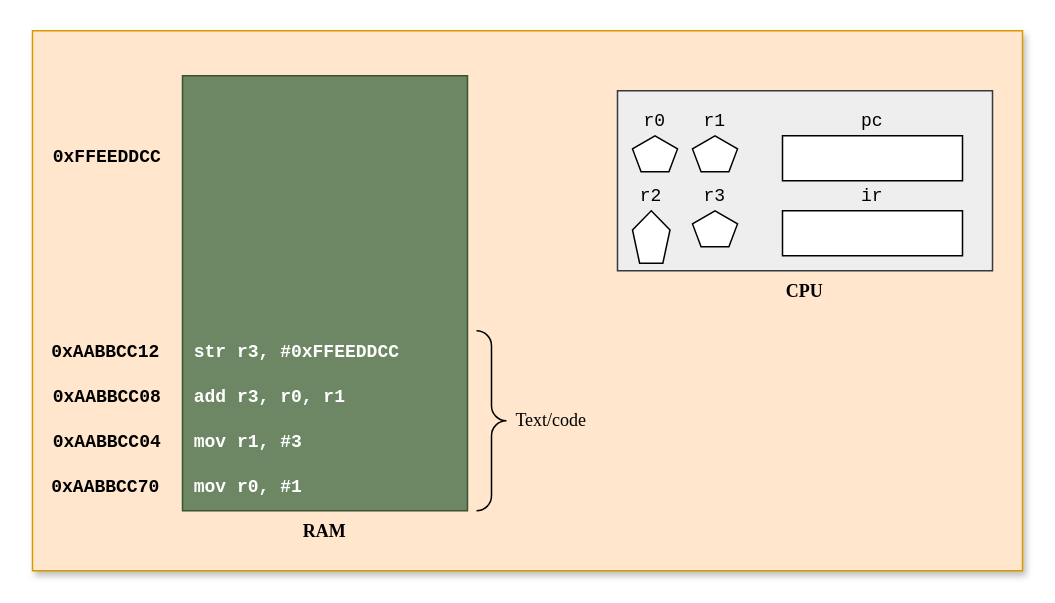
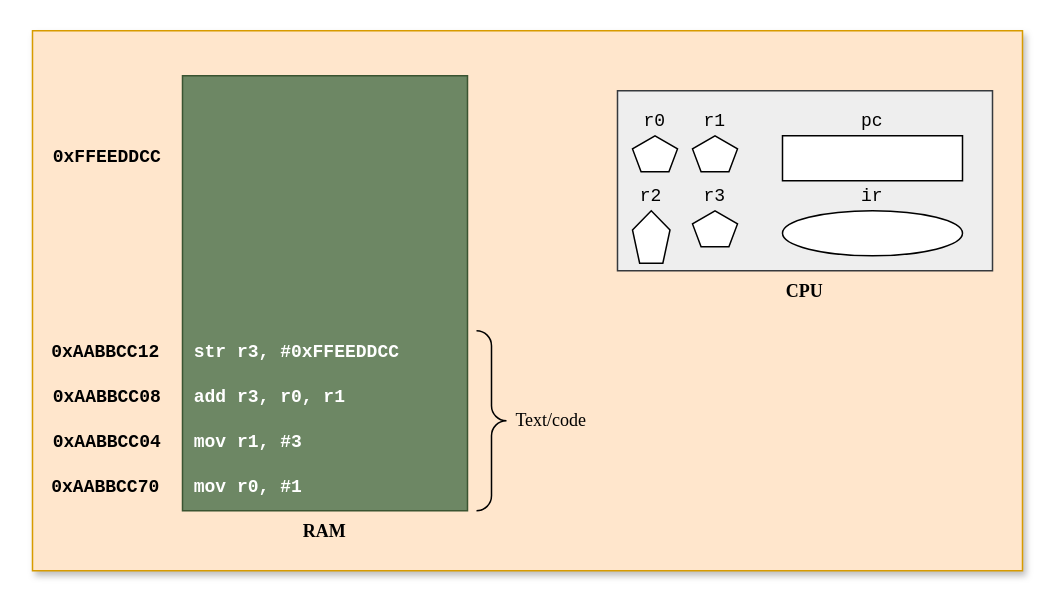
(872, 233) -> (872, 233)
